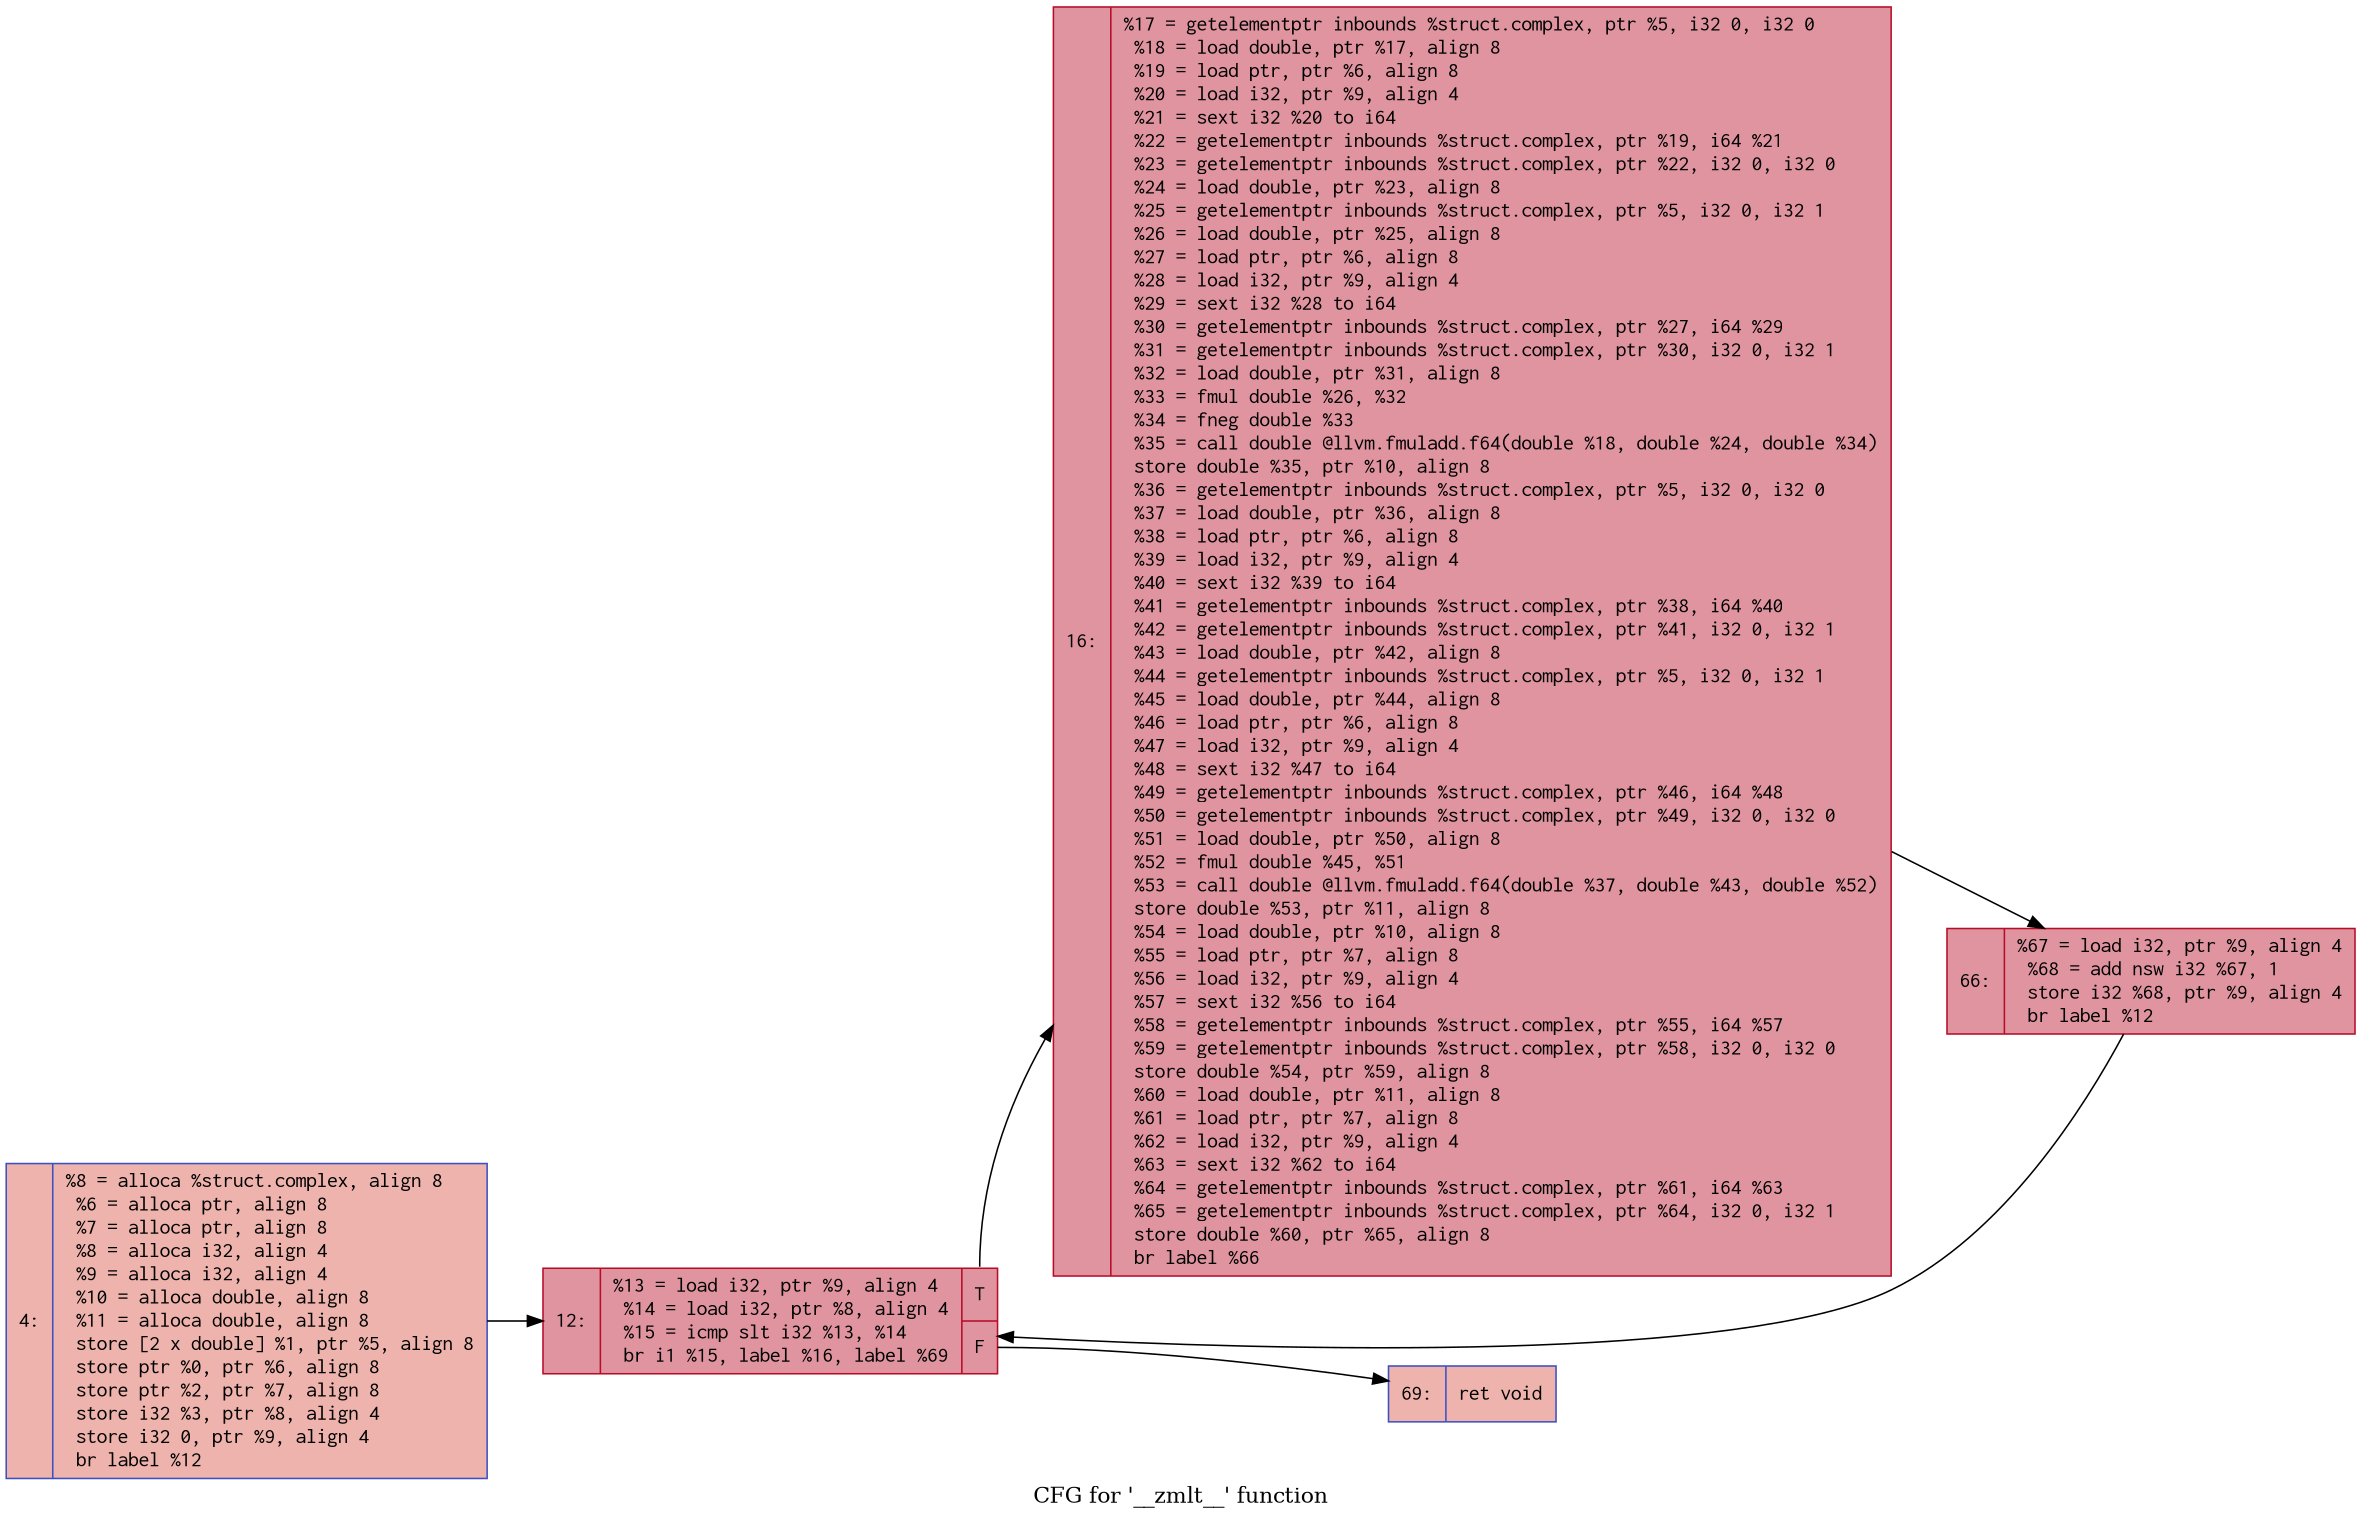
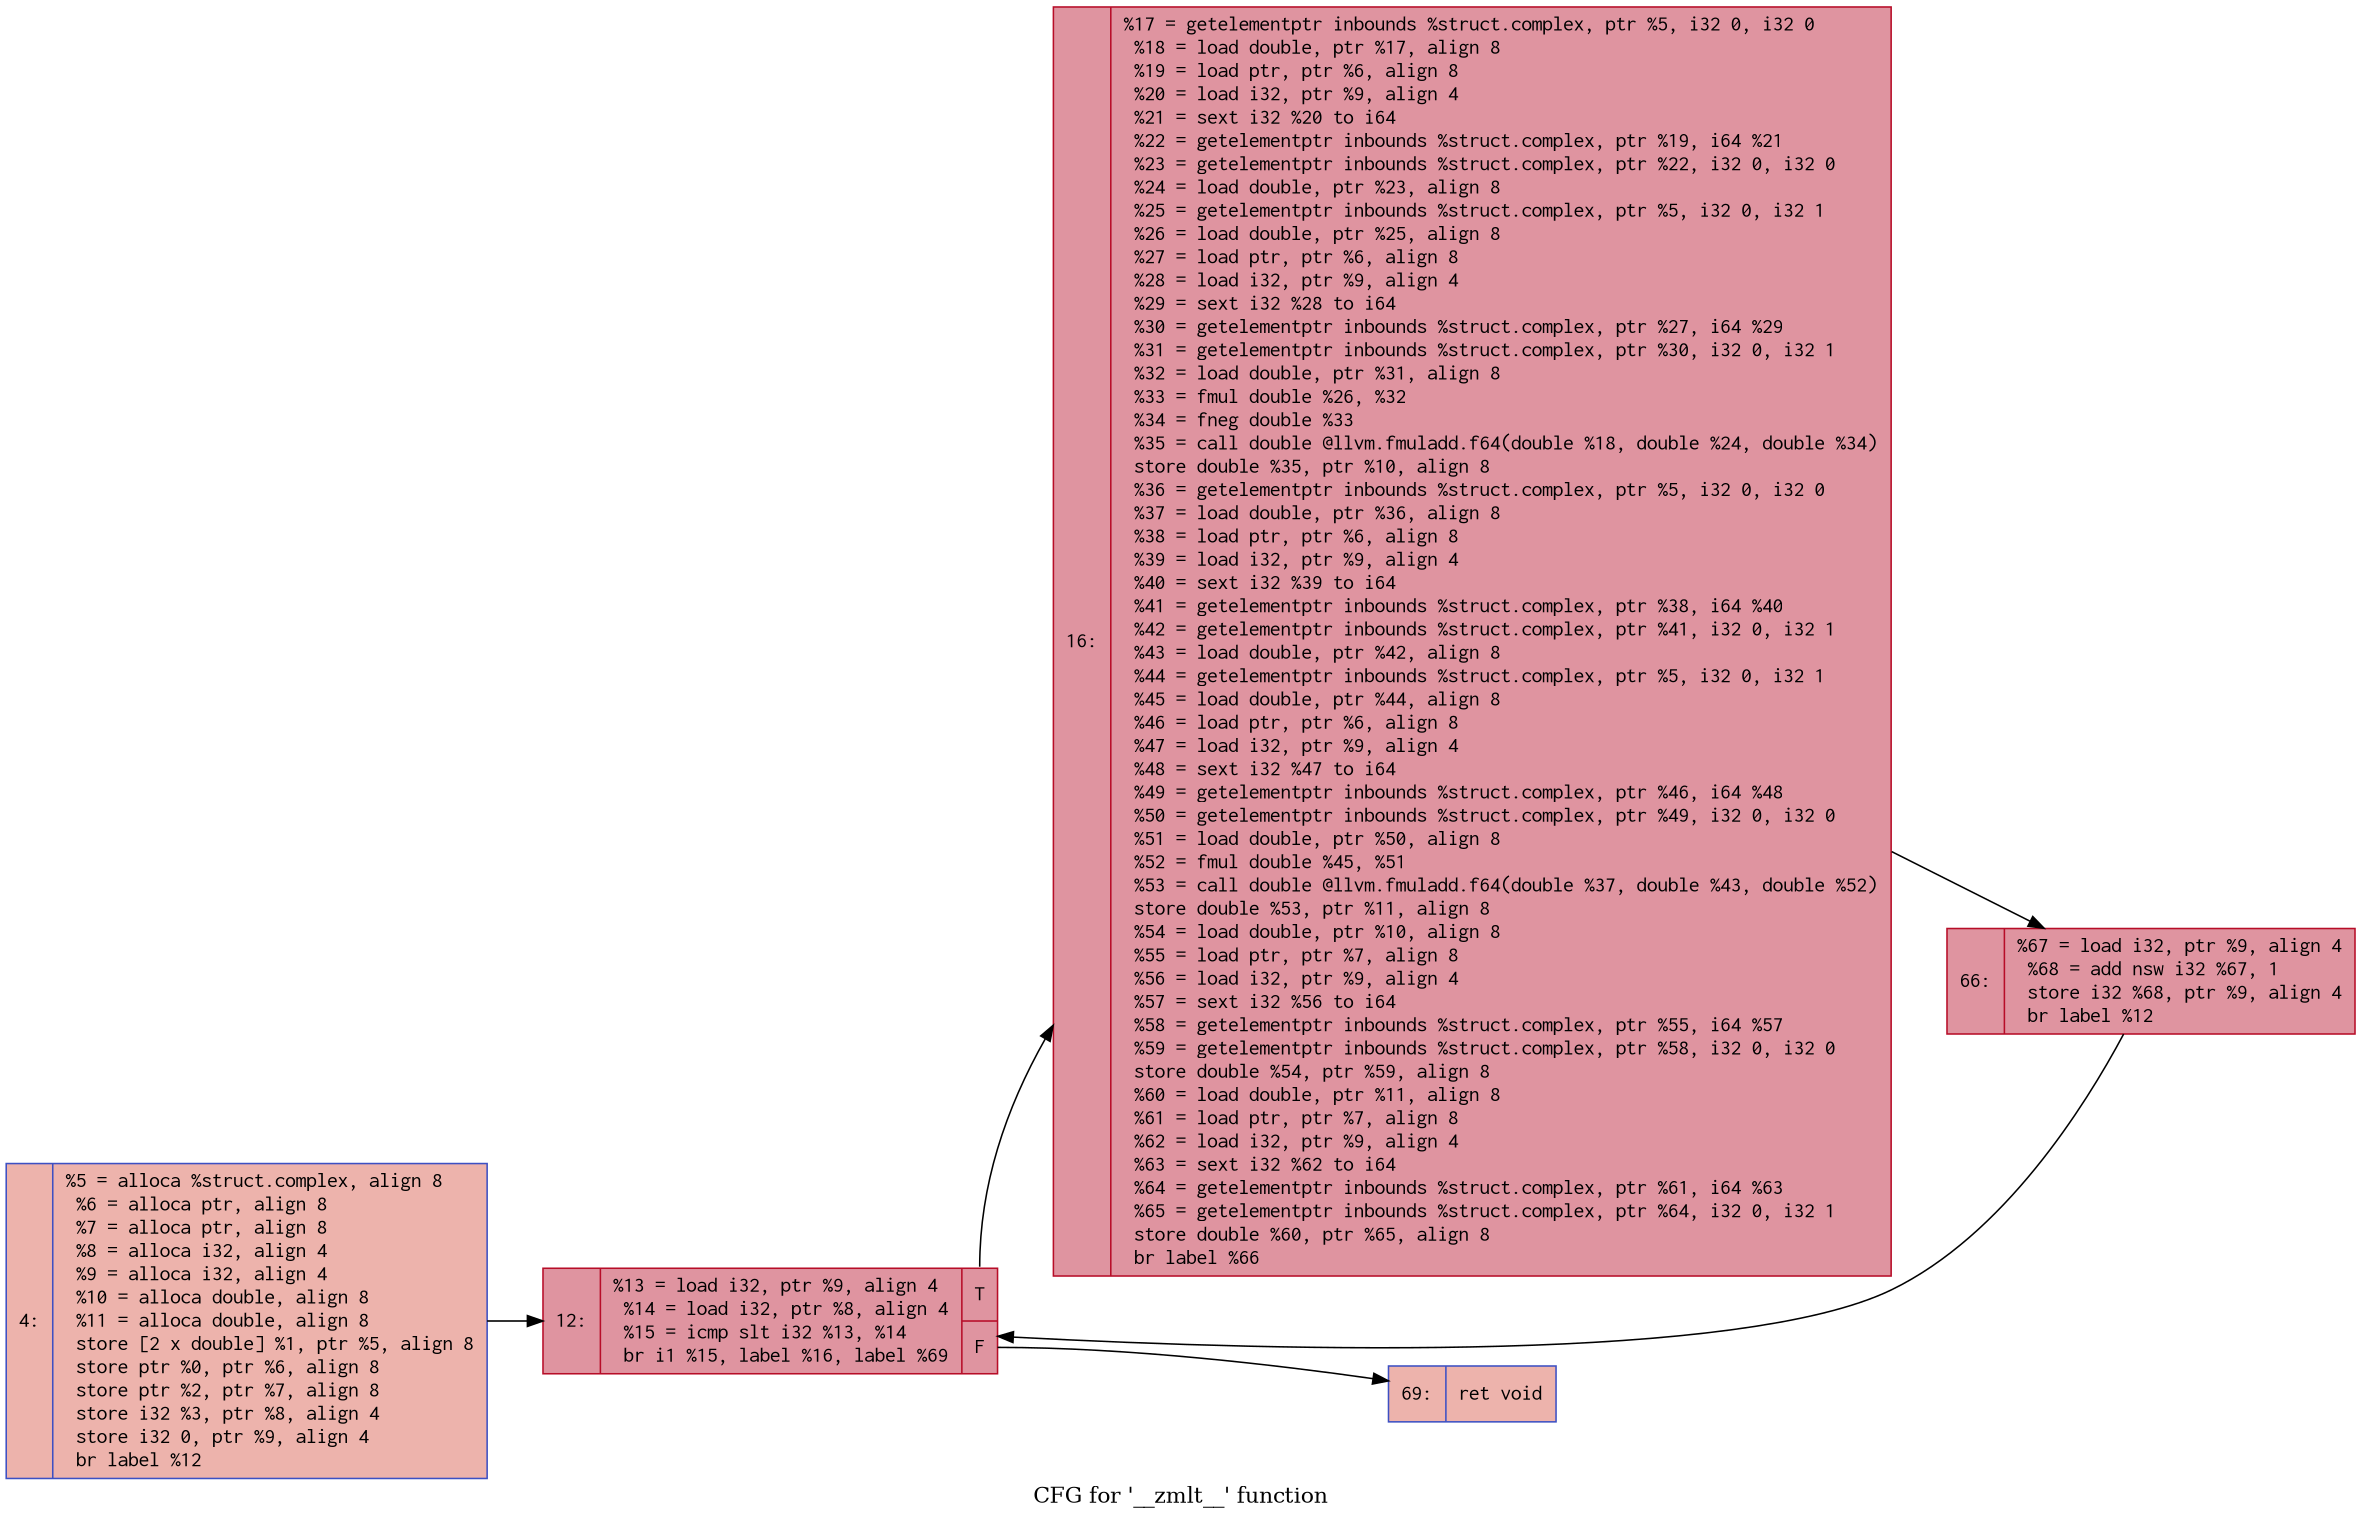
(254, 1181) -> (254, 1181)
